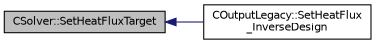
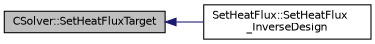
(287, 22) -> (287, 22)
